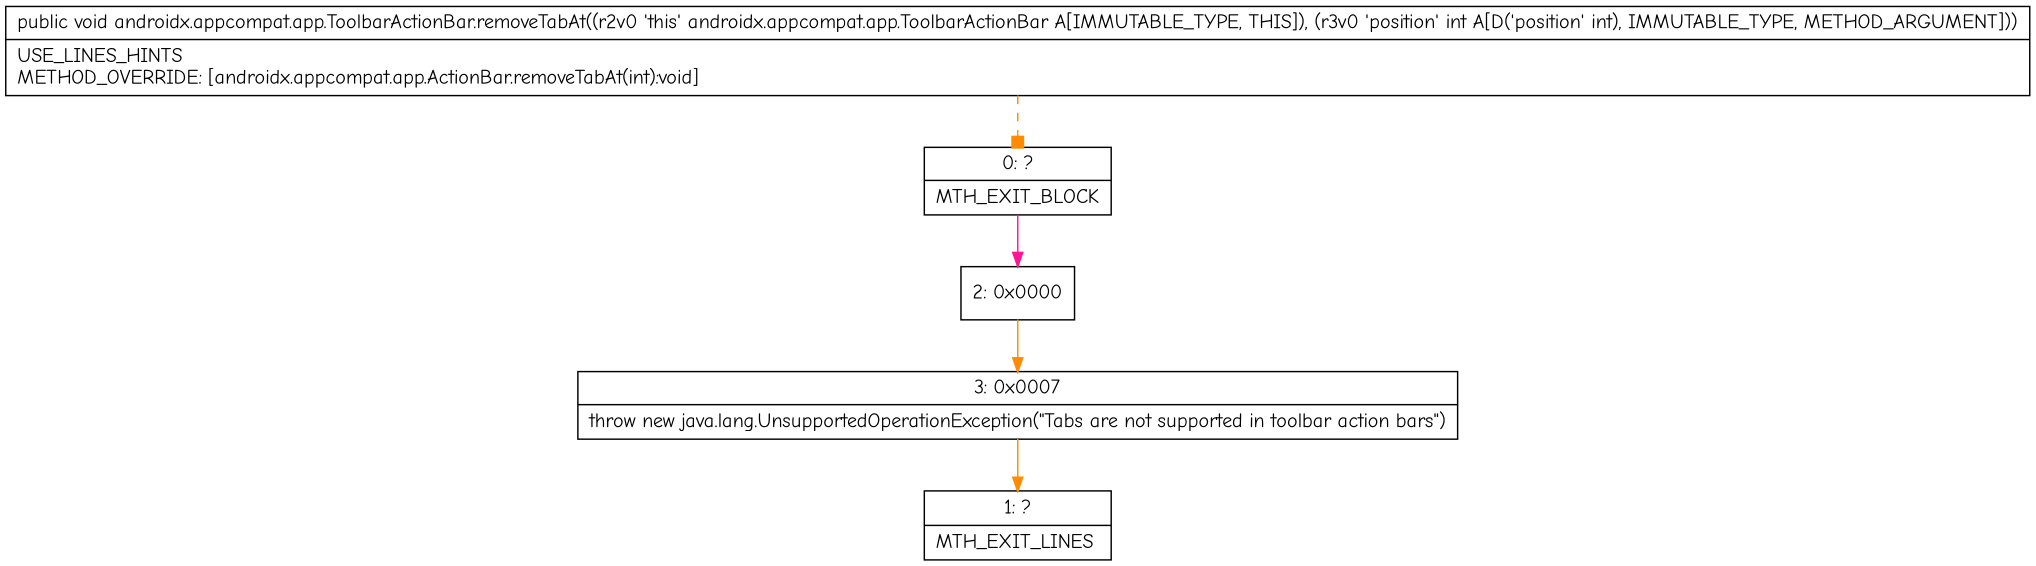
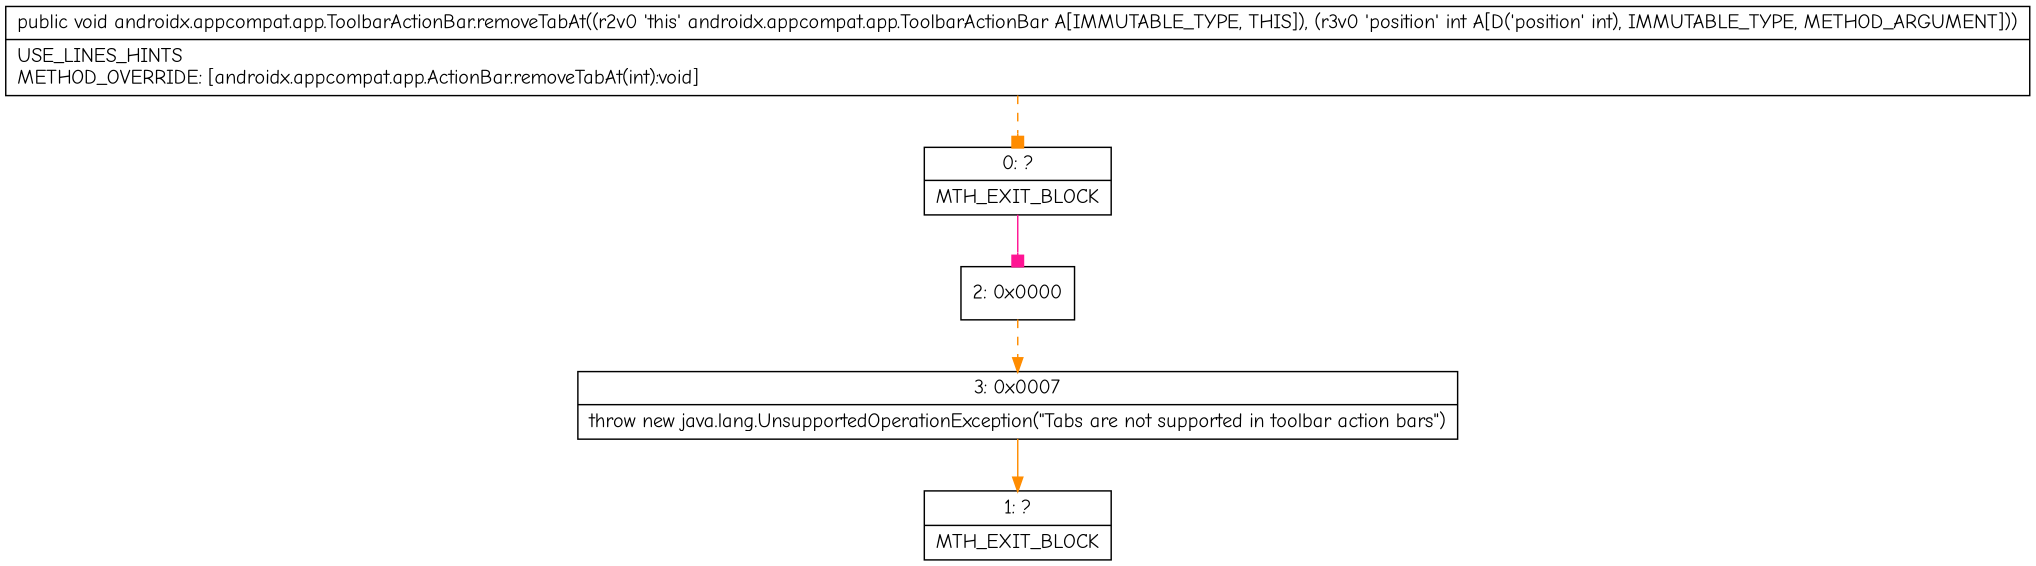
(1018, 233) -> (1018, 233)
(1018, 339) -> (1018, 339)
(1015, 542) -> (1018, 542)
